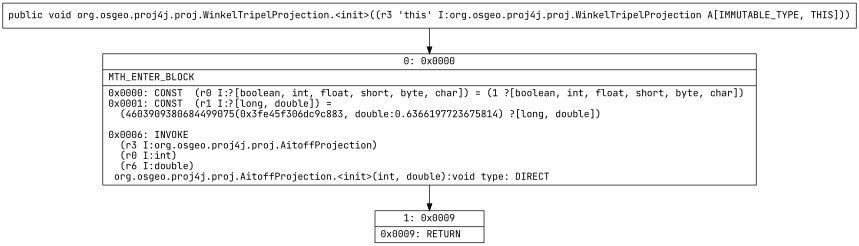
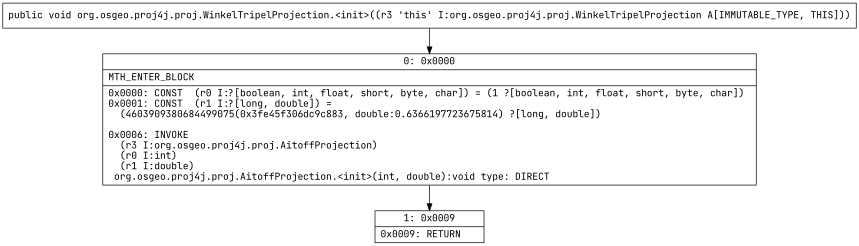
(151, 166) -> (151, 166)
